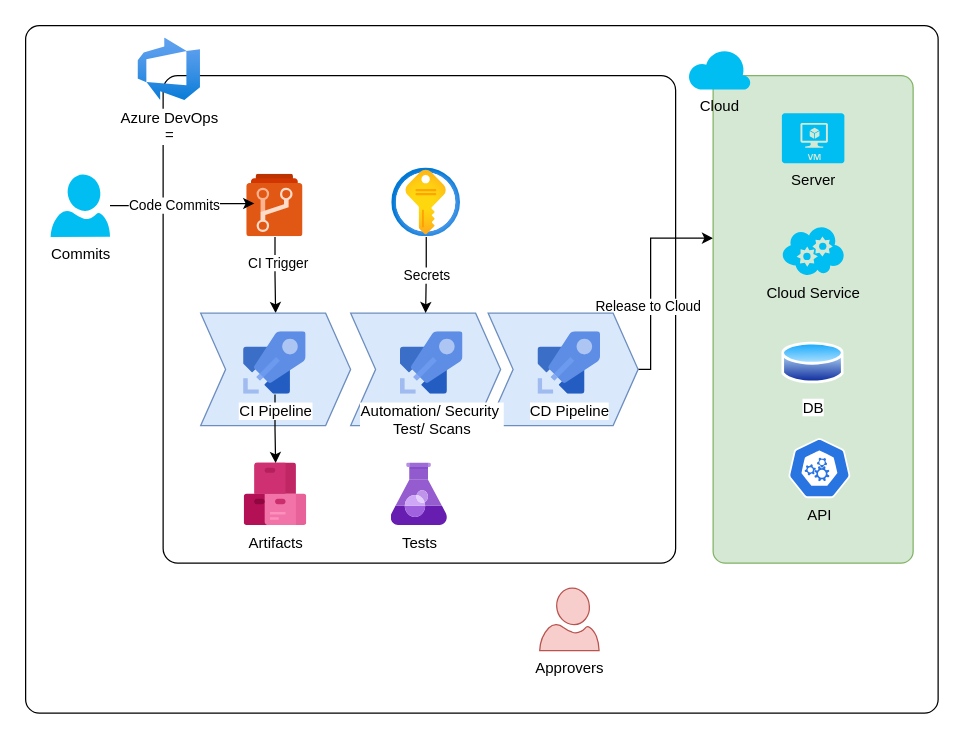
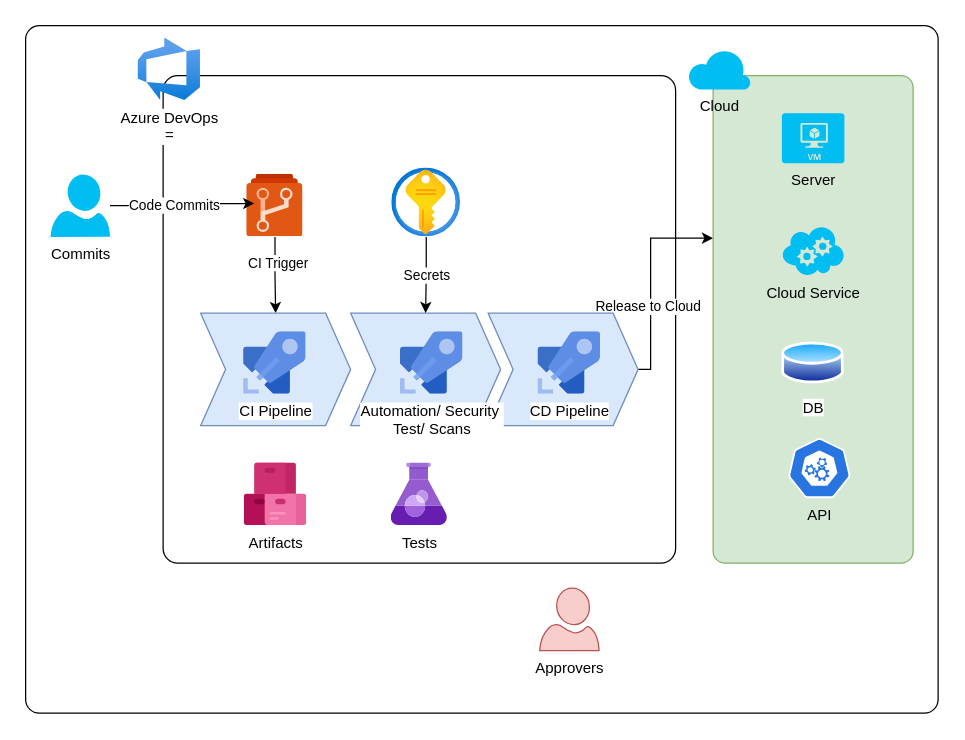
(275, 436) -> none
